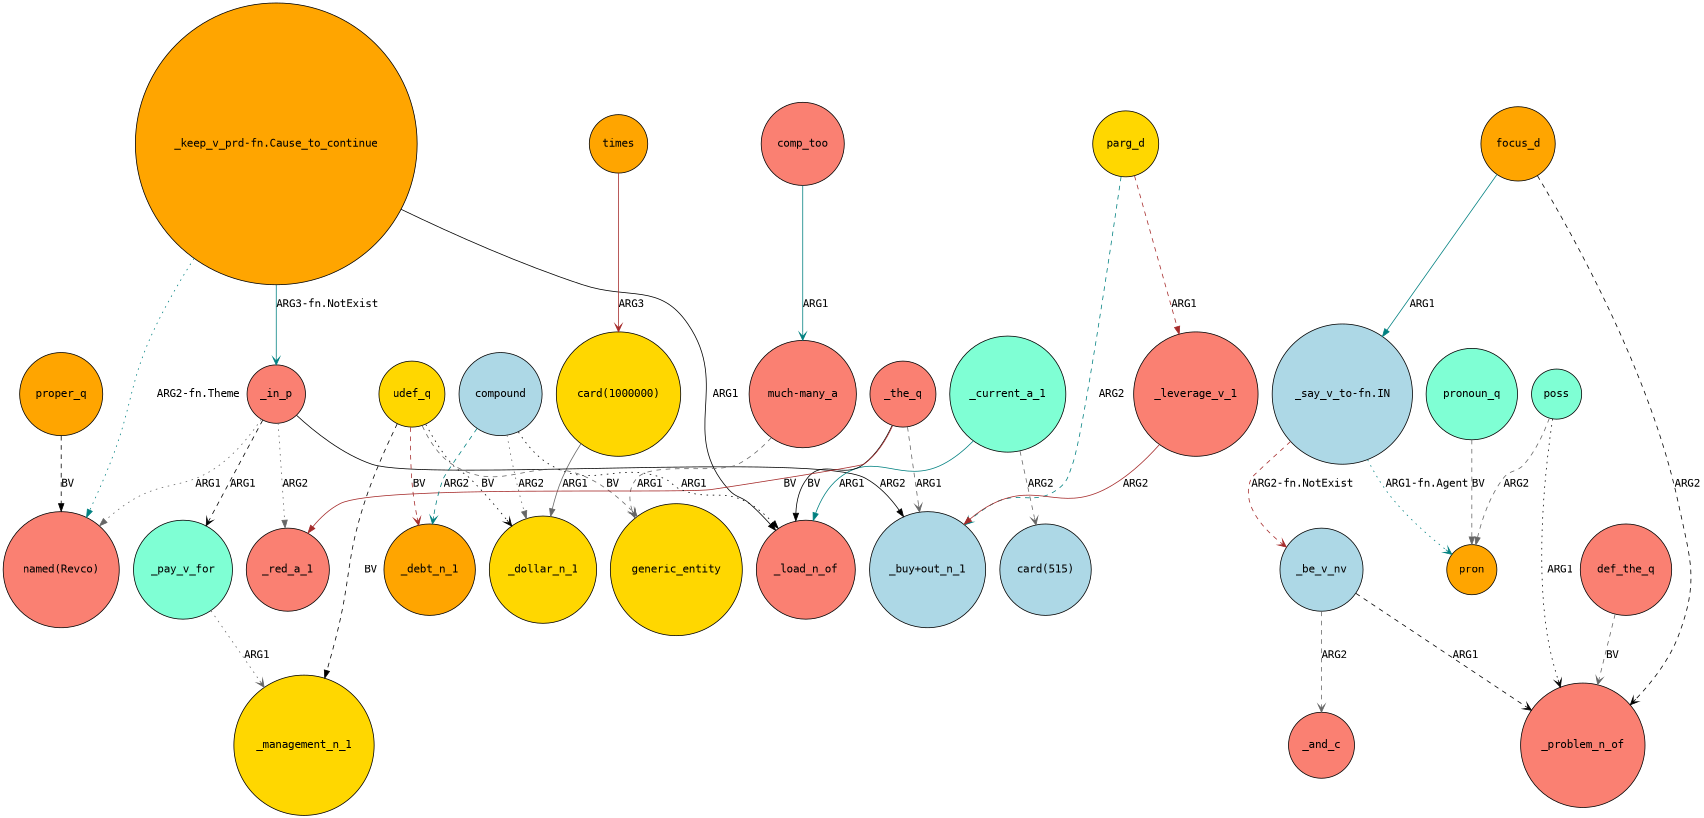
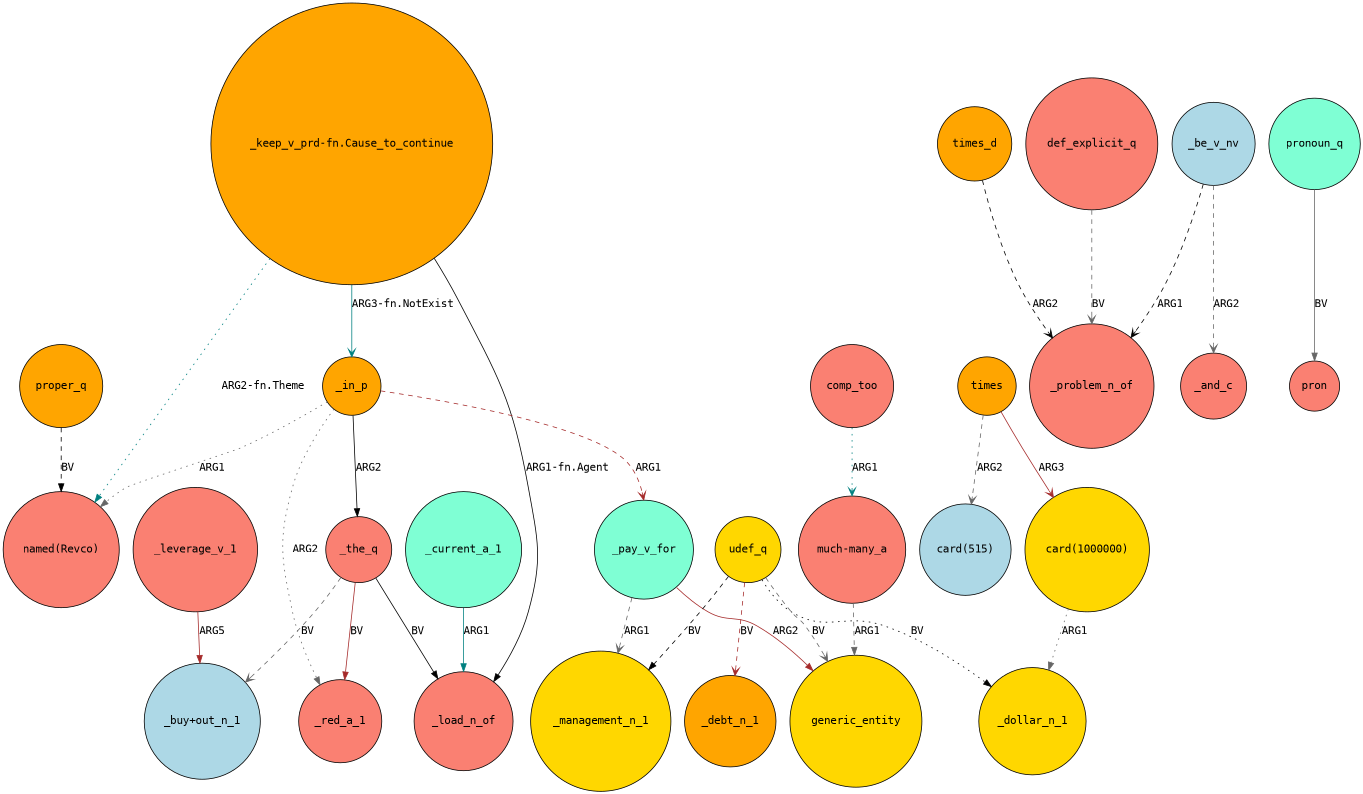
(1126, 144) -> none
(1518, 144) -> (975, 144)
(803, 259) -> (852, 458)
(276, 394) -> (352, 386)
(501, 394) -> none
(726, 394) -> (568, 468)
(1342, 394) -> none
(1557, 394) -> none
(597, 468) -> (355, 462)
(236, 469) -> (524, 419)
(691, 469) -> (854, 626)
(563, 477) -> (1060, 636)
(471, 480) -> (873, 623)
(929, 484) -> (307, 631)
(1027, 484) -> (978, 456)
(1136, 484) -> (212, 631)
(1472, 488) -> (1315, 271)
(1472, 570) -> (1315, 386)
(1626, 570) -> (1092, 144)
none -> (748, 622)
(235, 646) -> (626, 622)
